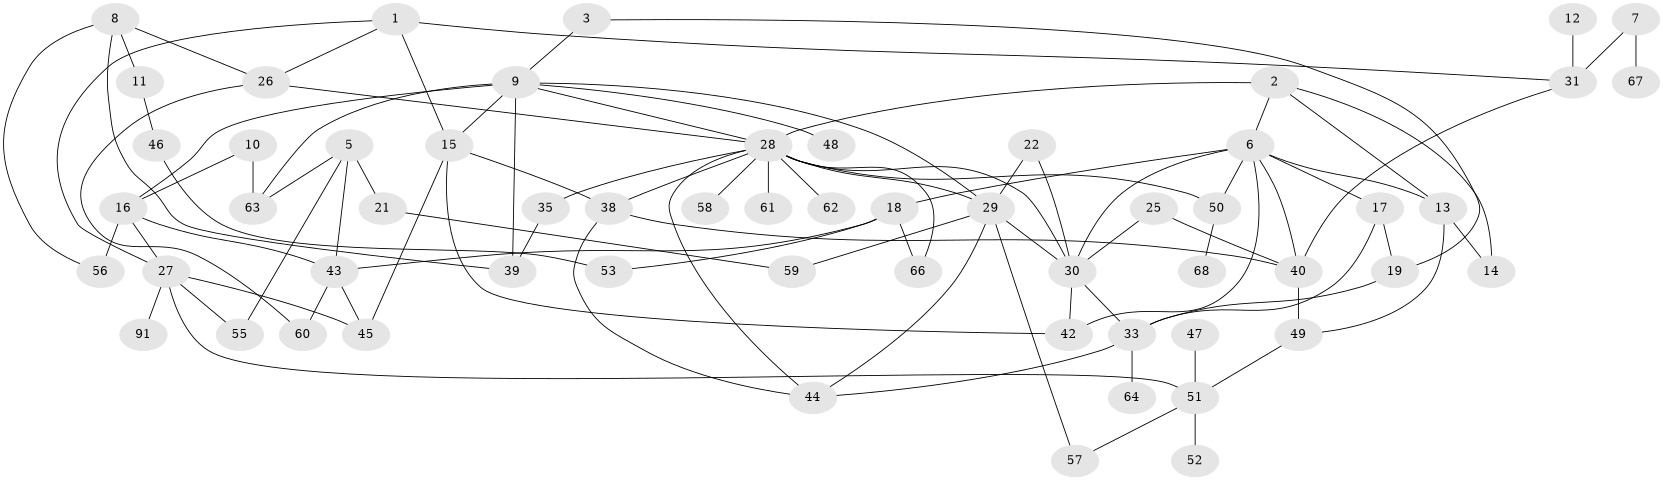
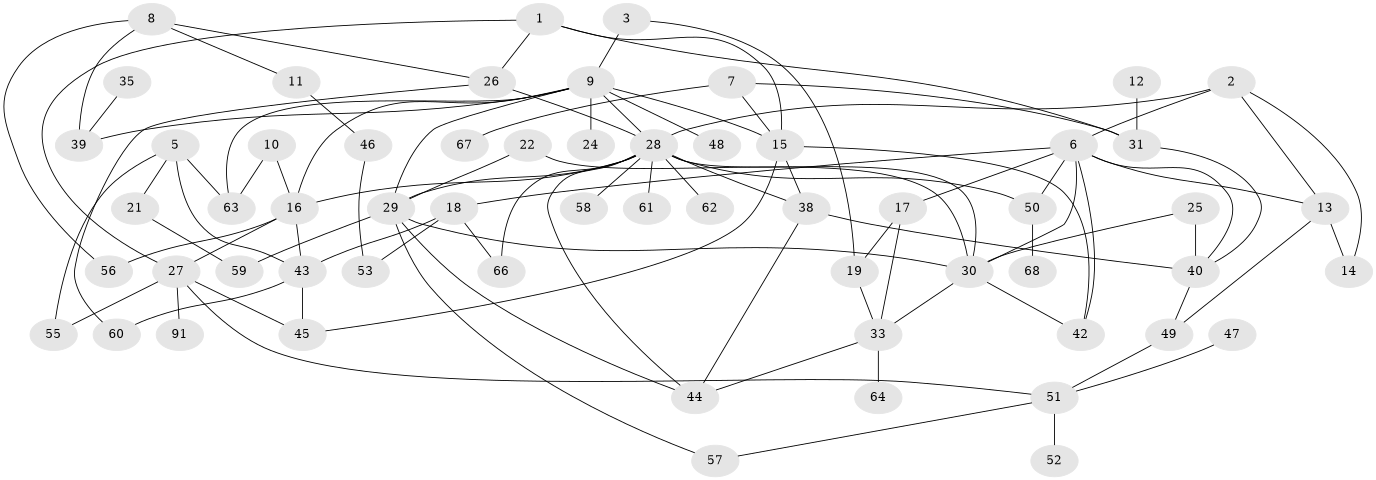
none -> (753, 110)
none -> (591, 145)
(654, 170) -> (428, 184)
